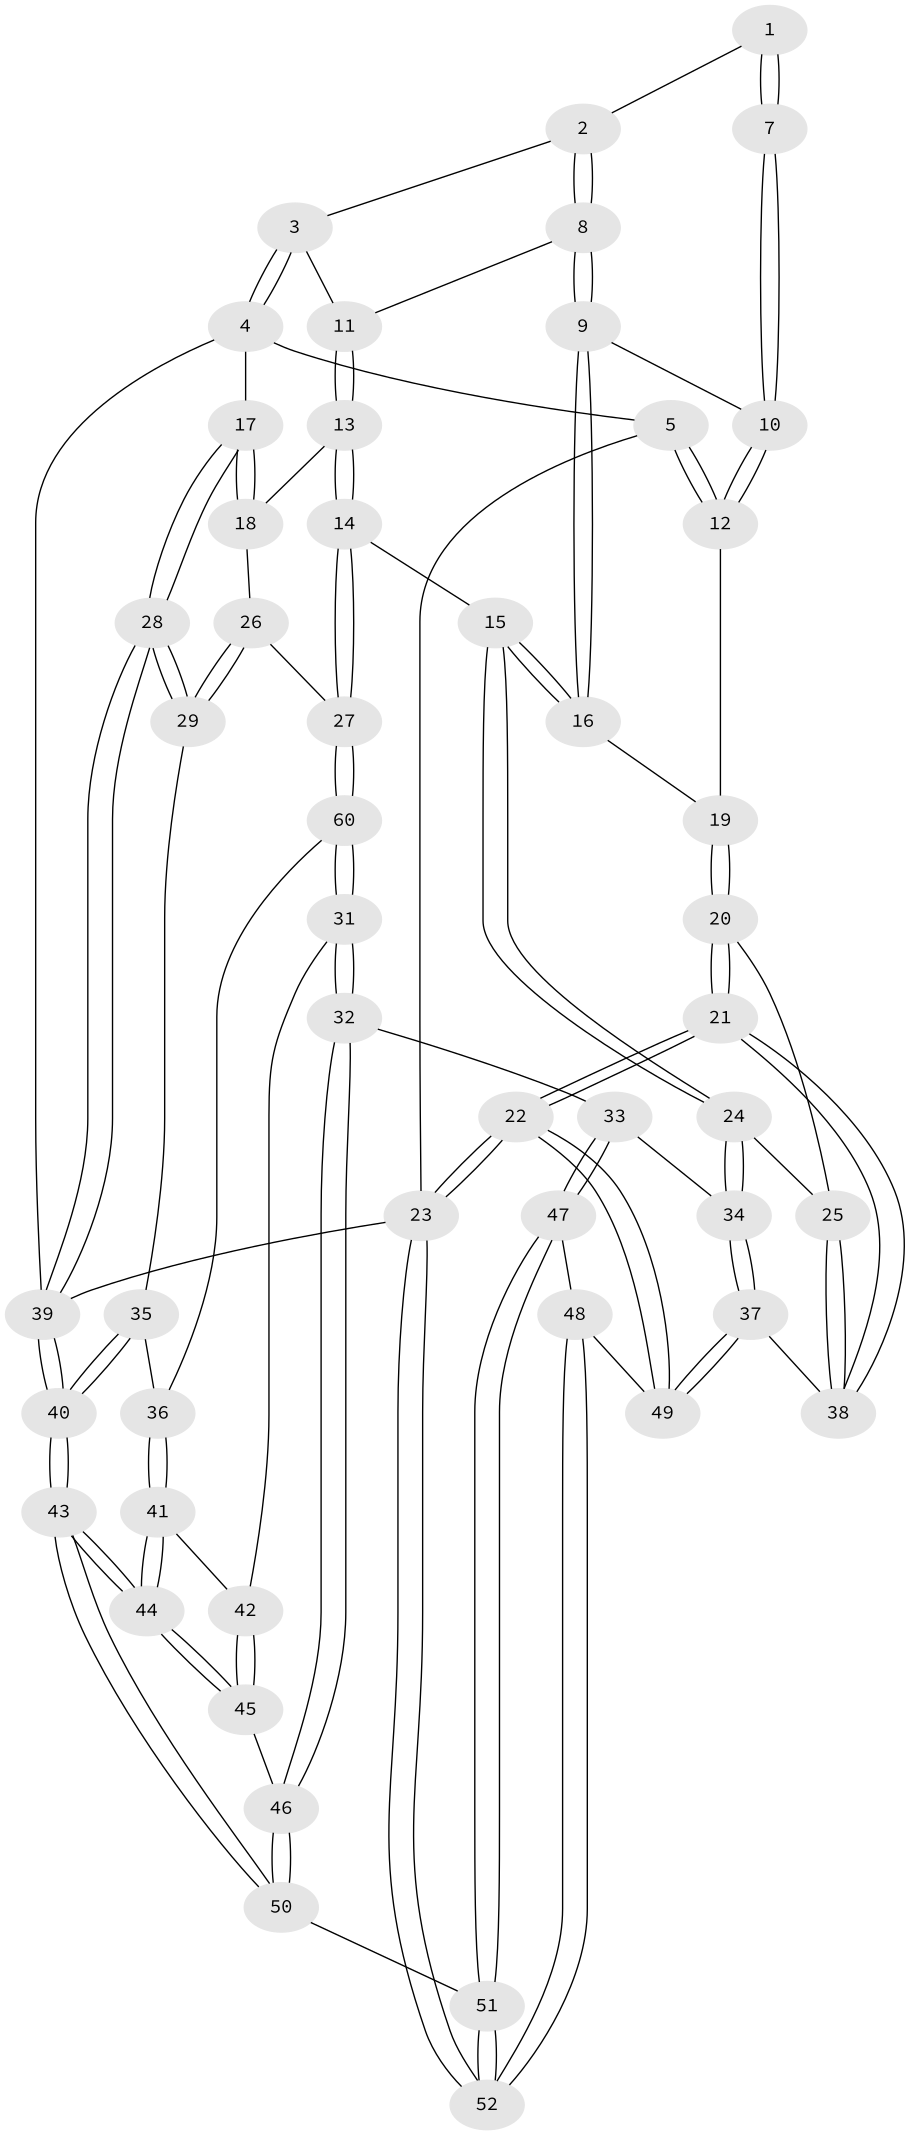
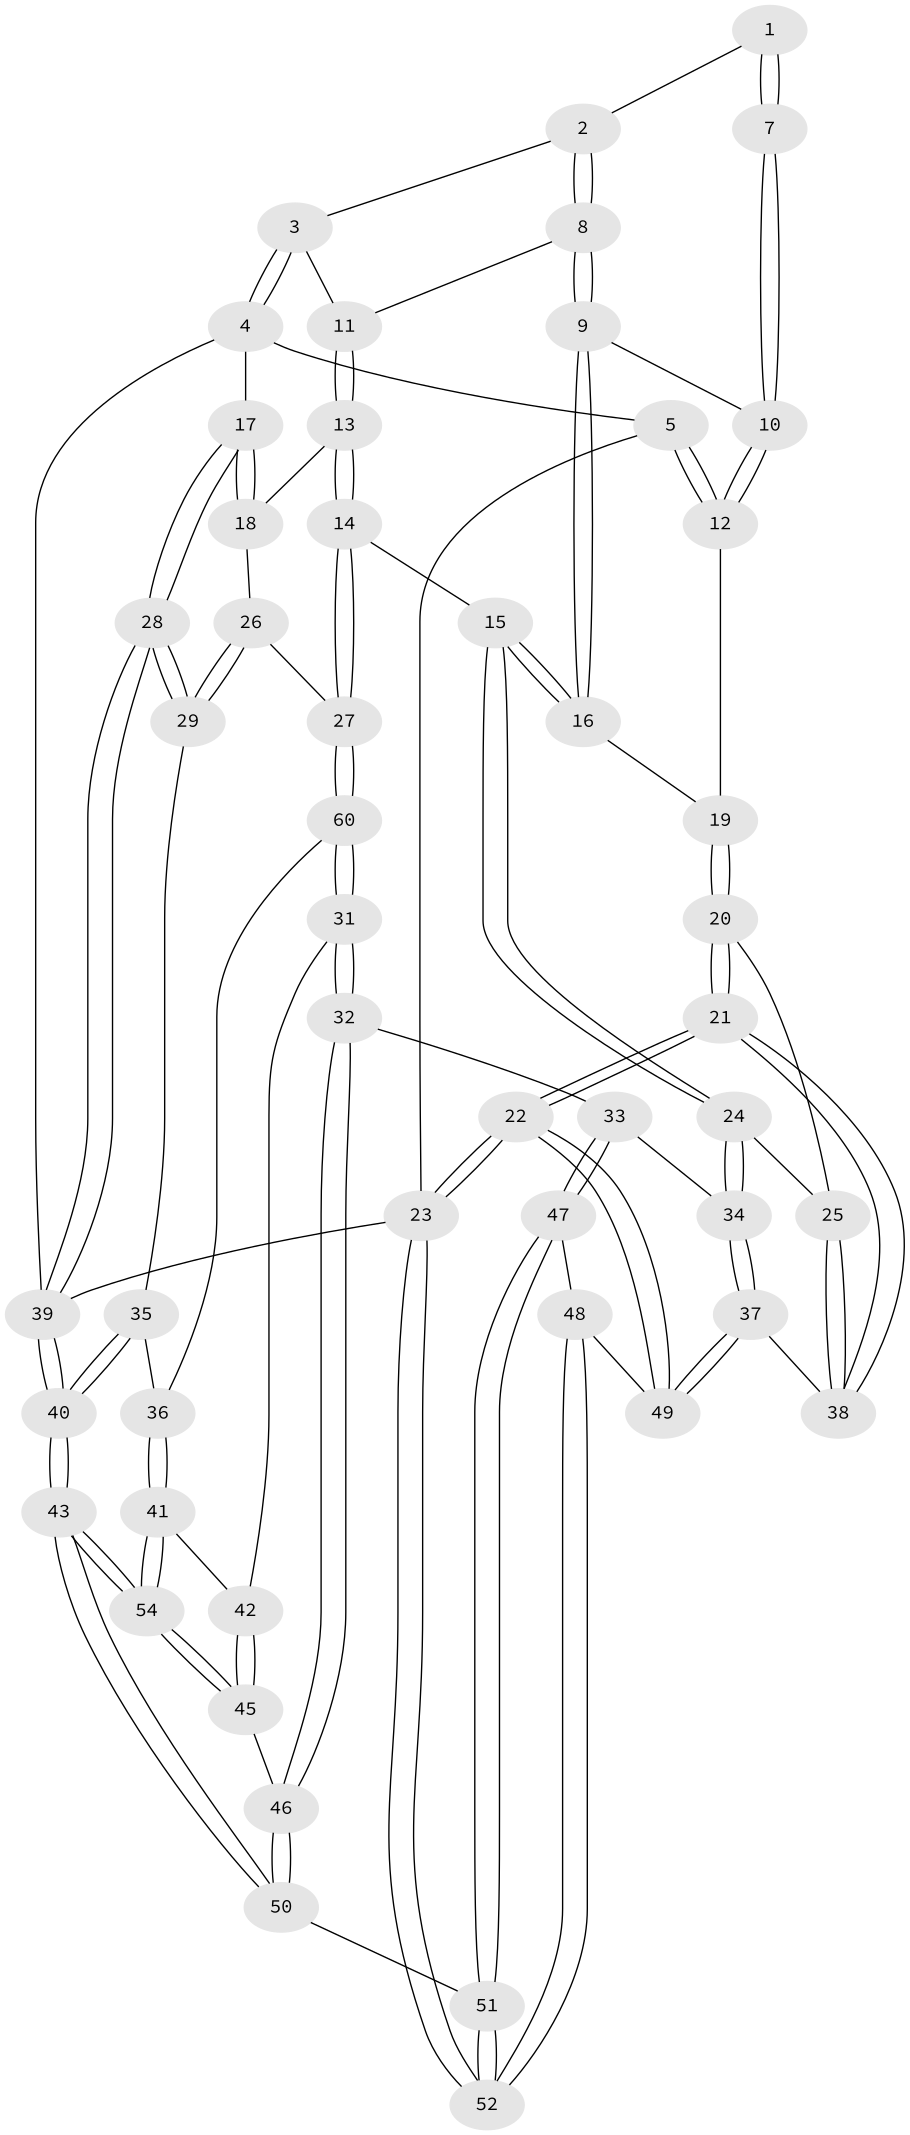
(147, 1611) -> (147, 1611)
